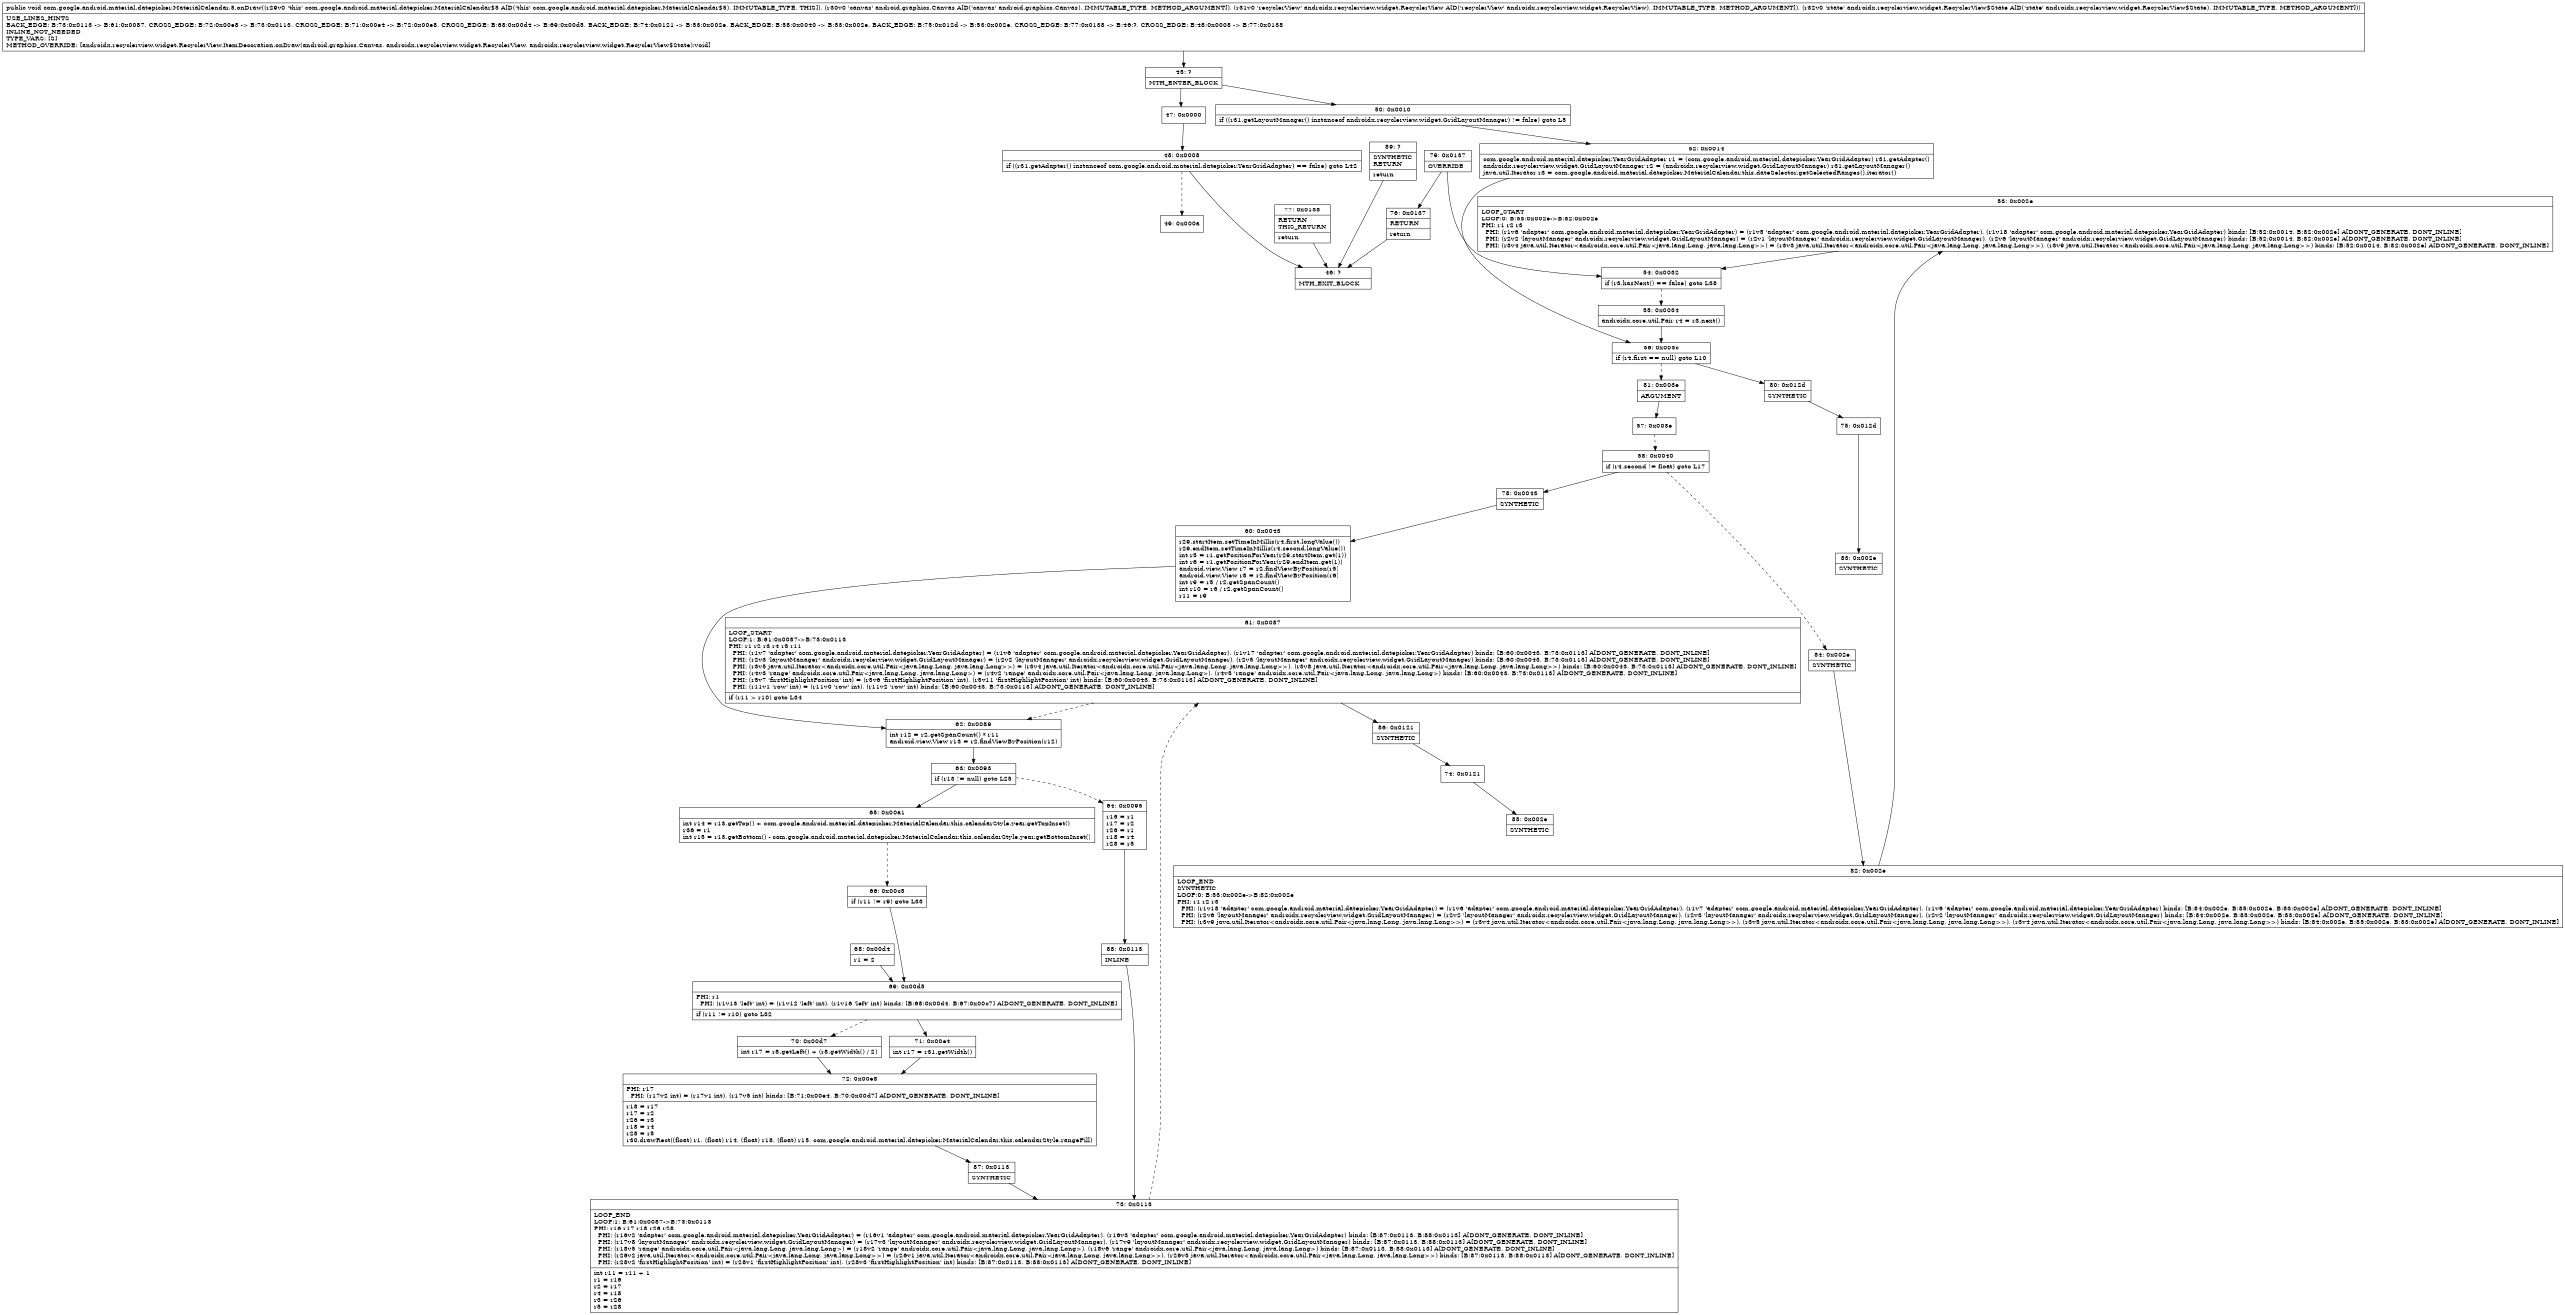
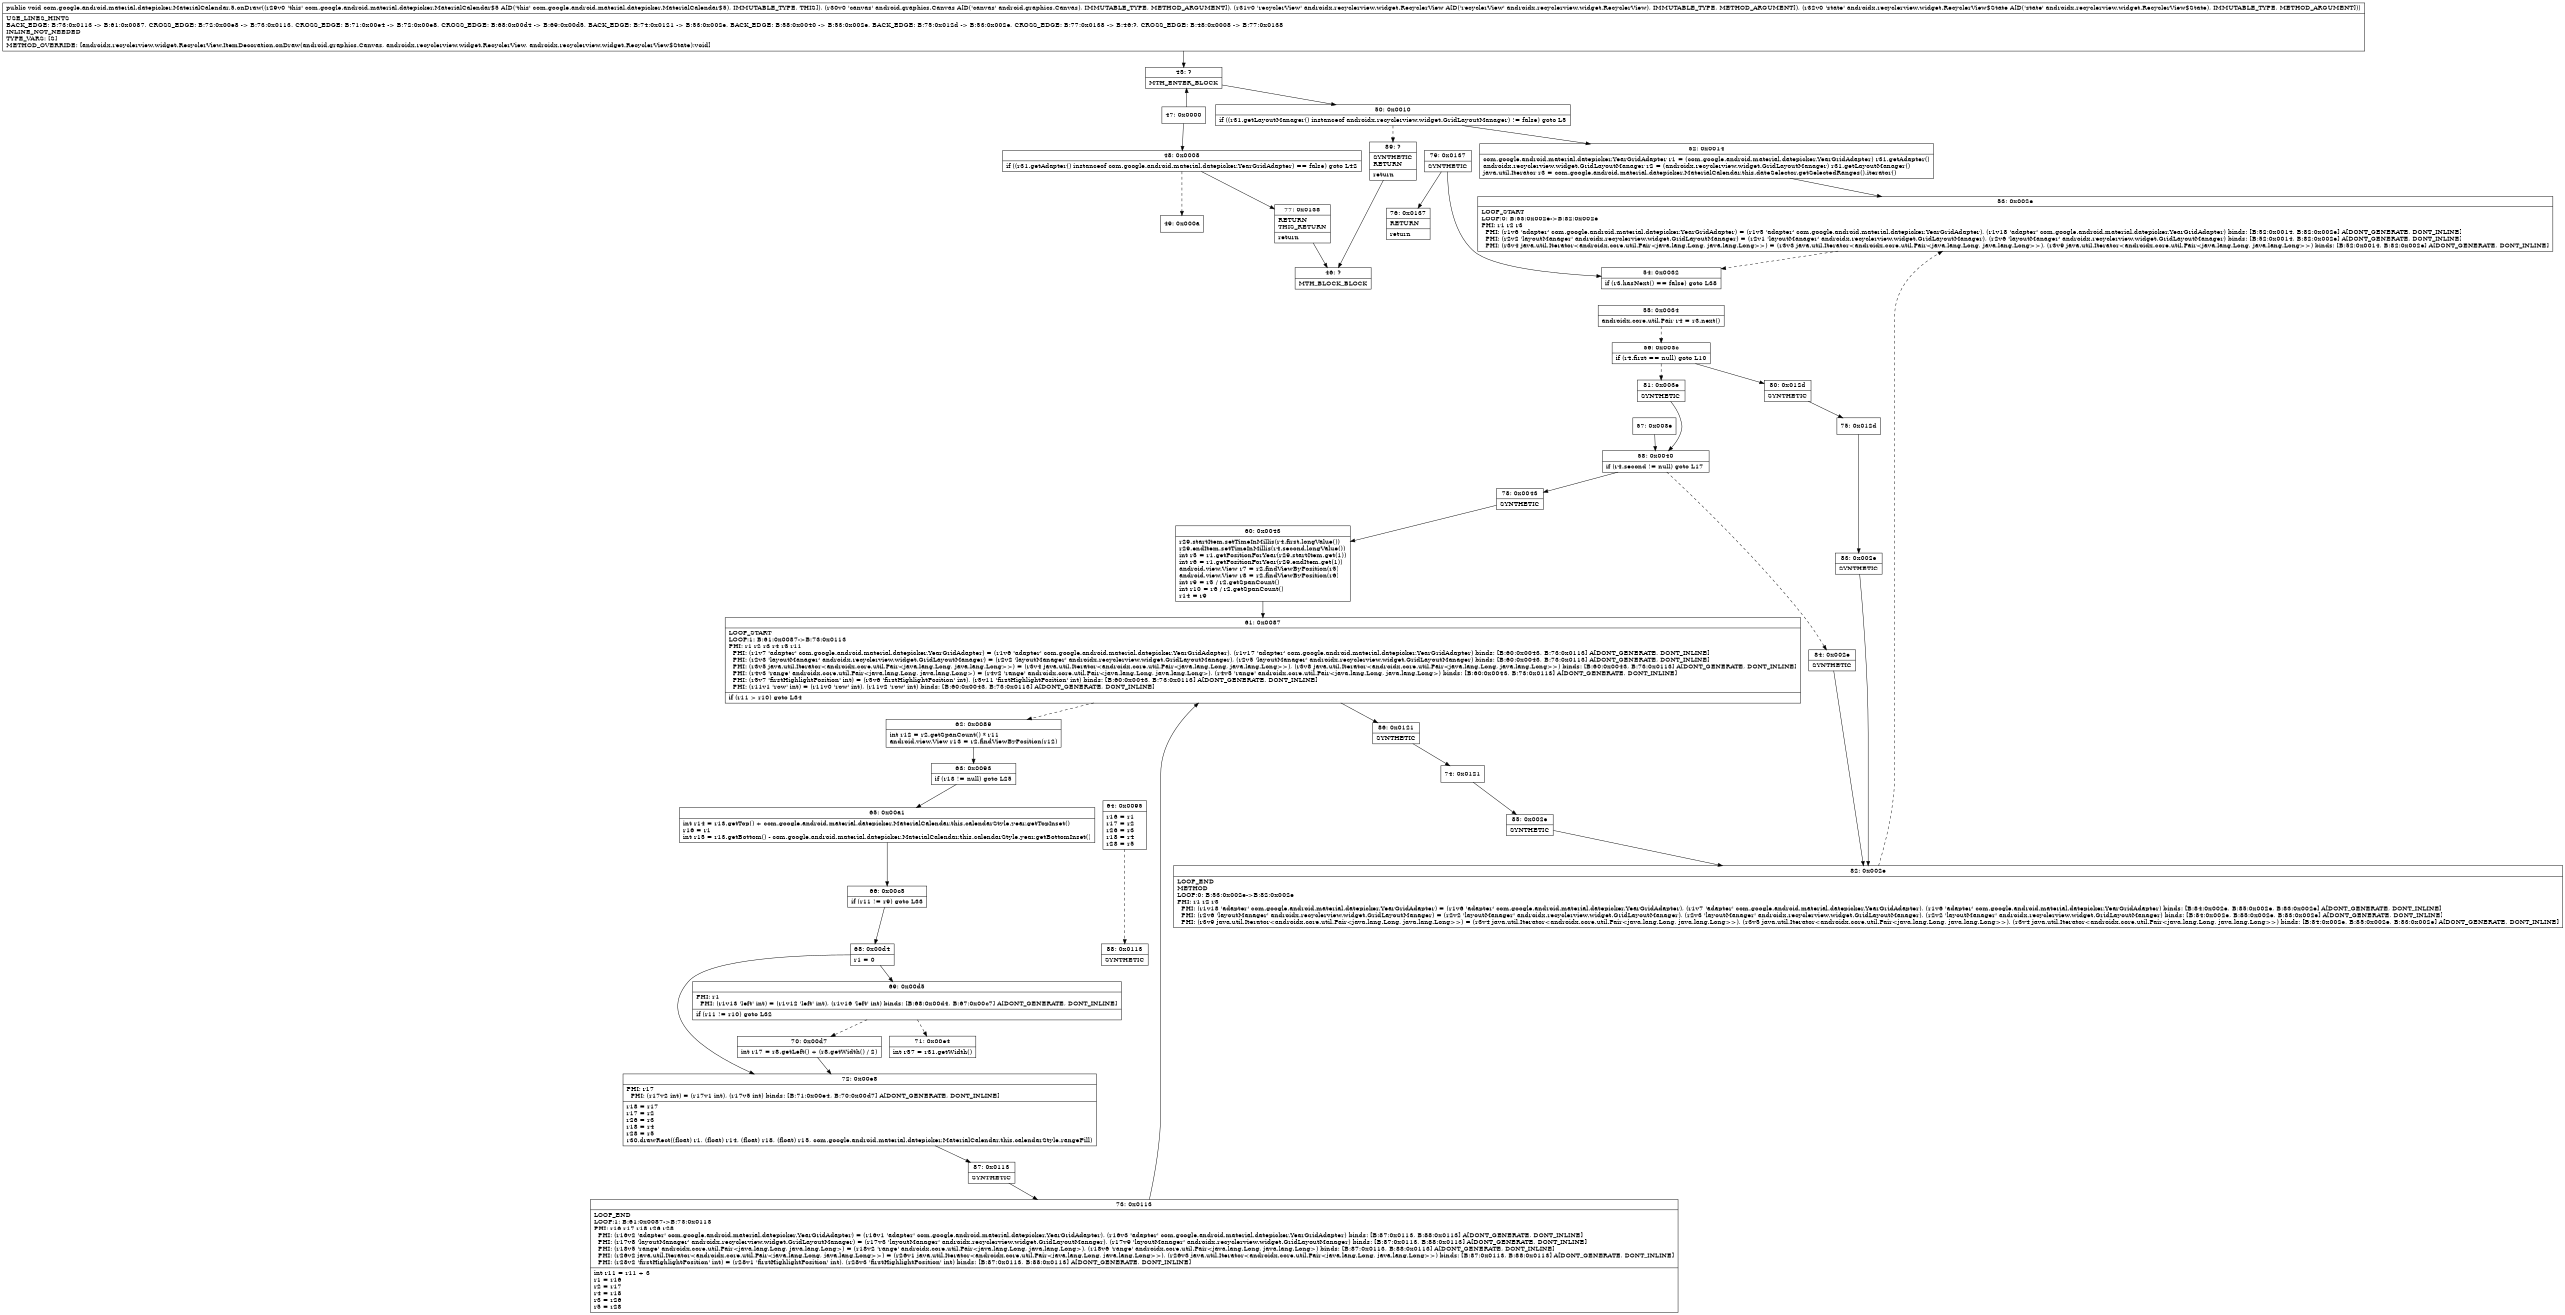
(1181, 95) -> (1187, 100)
none -> (1393, 132)
(1446, 166) -> (1448, 166)
(1239, 225) -> (1236, 189)
(1369, 252) -> none
(1782, 260) -> (1782, 260)
(1500, 280) -> (1833, 187)
(1329, 284) -> (1333, 284)
(1661, 295) -> none
(1661, 332) -> (1661, 332)
(1661, 396) -> (1661, 396)
(1658, 407) -> (1682, 424)
(1655, 440) -> (1655, 440)
(1656, 467) -> (1655, 467)
(1895, 552) -> (1895, 552)
(817, 591) -> (1263, 607)
(1193, 596) -> (1193, 596)
none -> (1868, 718)
(1058, 786) -> none
(697, 830) -> (697, 830)
(1120, 830) -> (1120, 830)
none -> (1636, 848)
(887, 862) -> (887, 862)
(1197, 888) -> (1193, 888)
(1125, 894) -> (1125, 894)
(898, 942) -> (880, 923)
(1161, 948) -> (1161, 948)
(864, 960) -> (864, 960)
(1117, 960) -> (1125, 960)
(921, 1026) -> (921, 1026)
(933, 1052) -> (933, 1052)
(913, 1064) -> (704, 972)
(1134, 1080) -> none
(622, 1273) -> (622, 1273)
